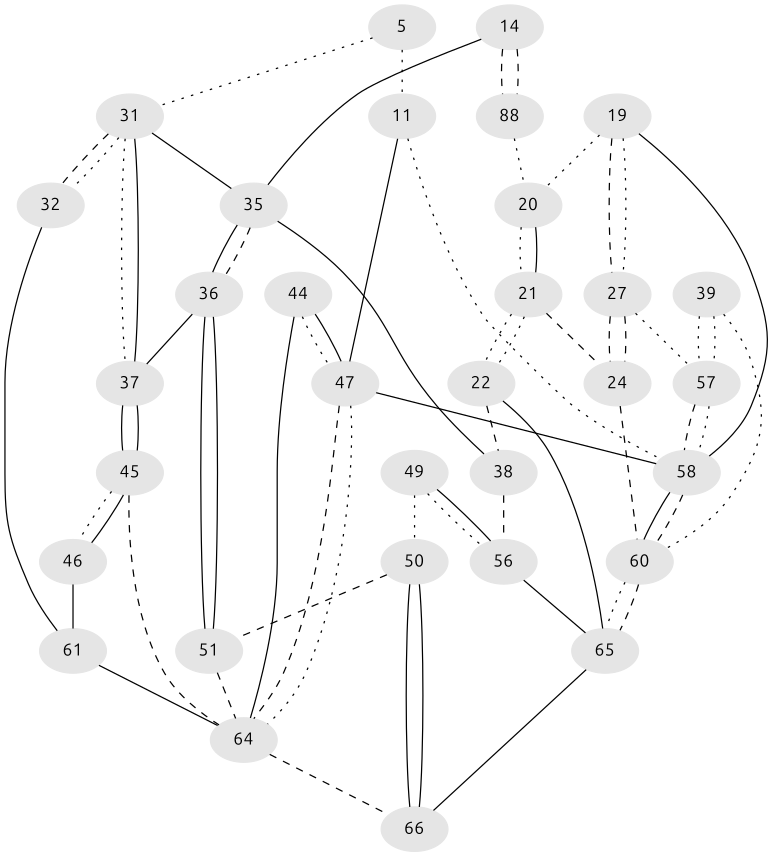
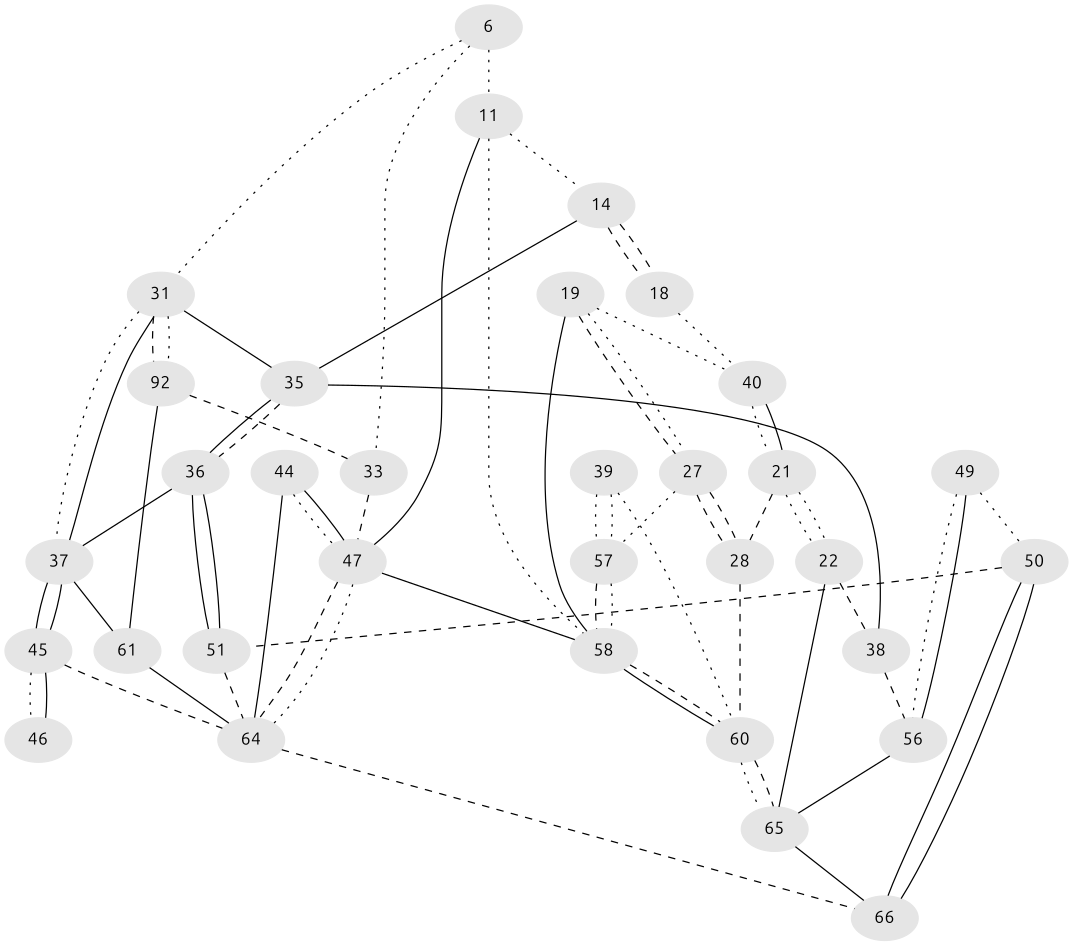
(402, 27) -> (489, 27)
(510, 116) -> (660, 295)
none -> (545, 161)
(51, 205) -> (161, 384)
(528, 205) -> (752, 384)
(618, 384) -> (740, 562)
none -> (374, 473)
(73, 606) -> (93, 606)
